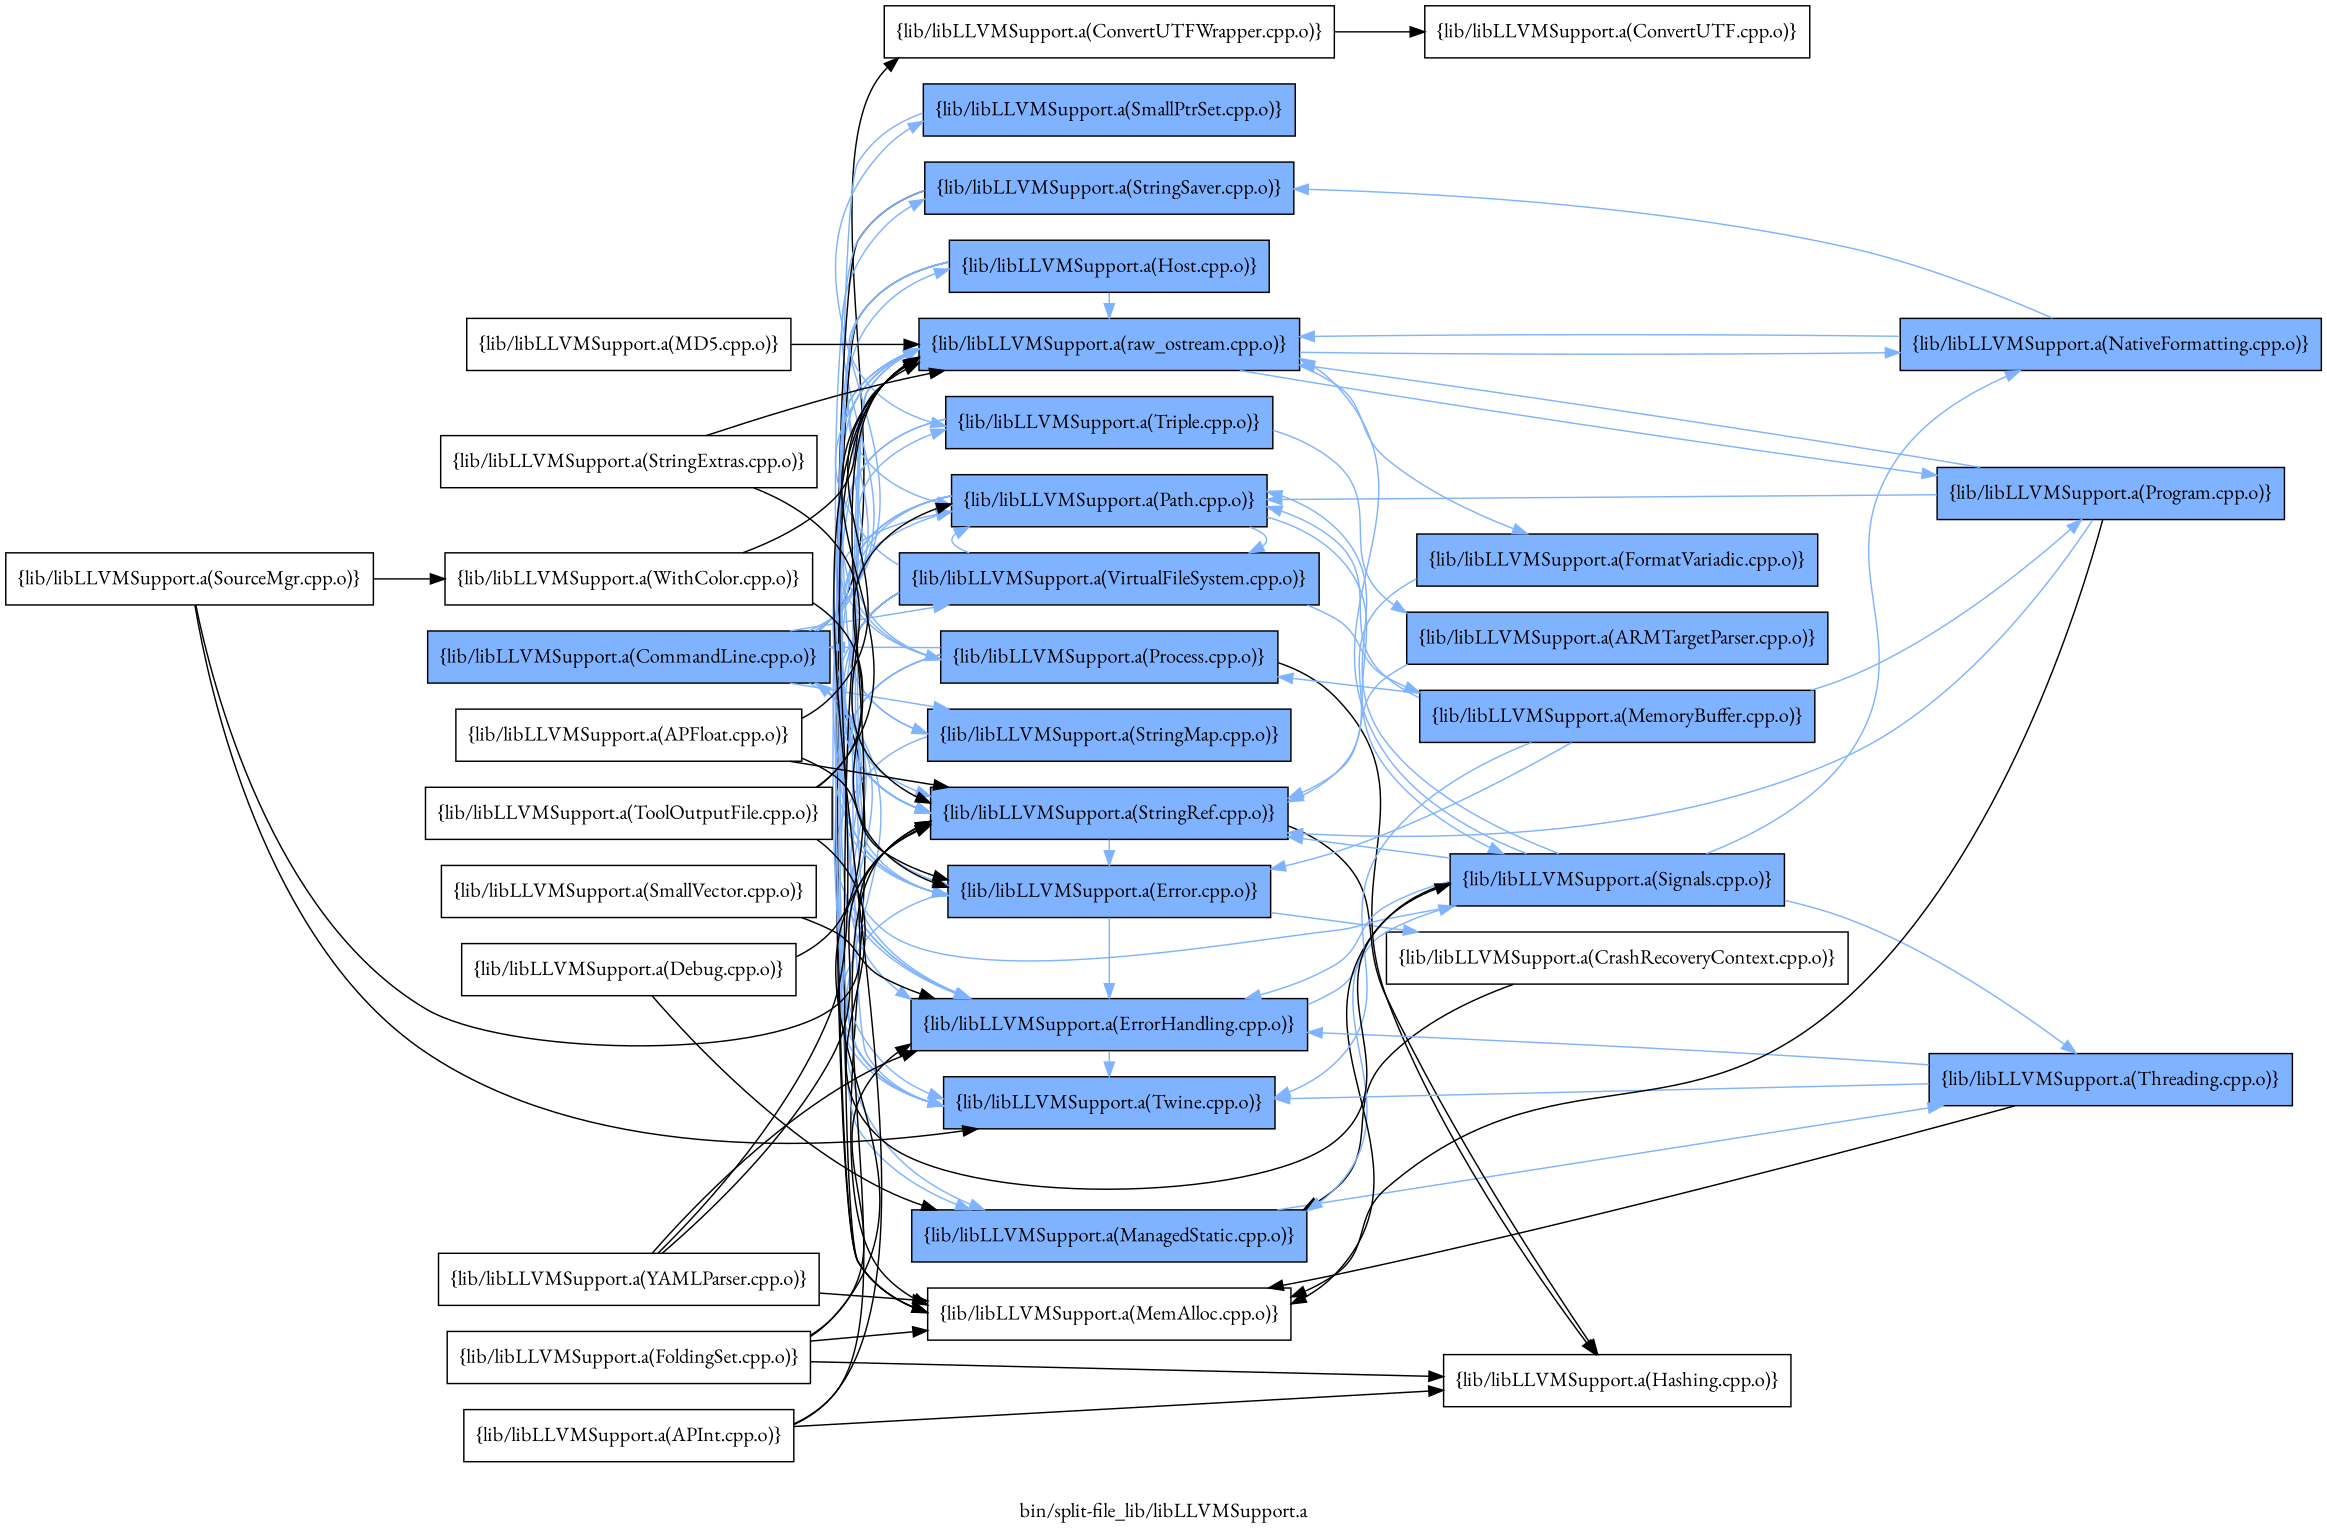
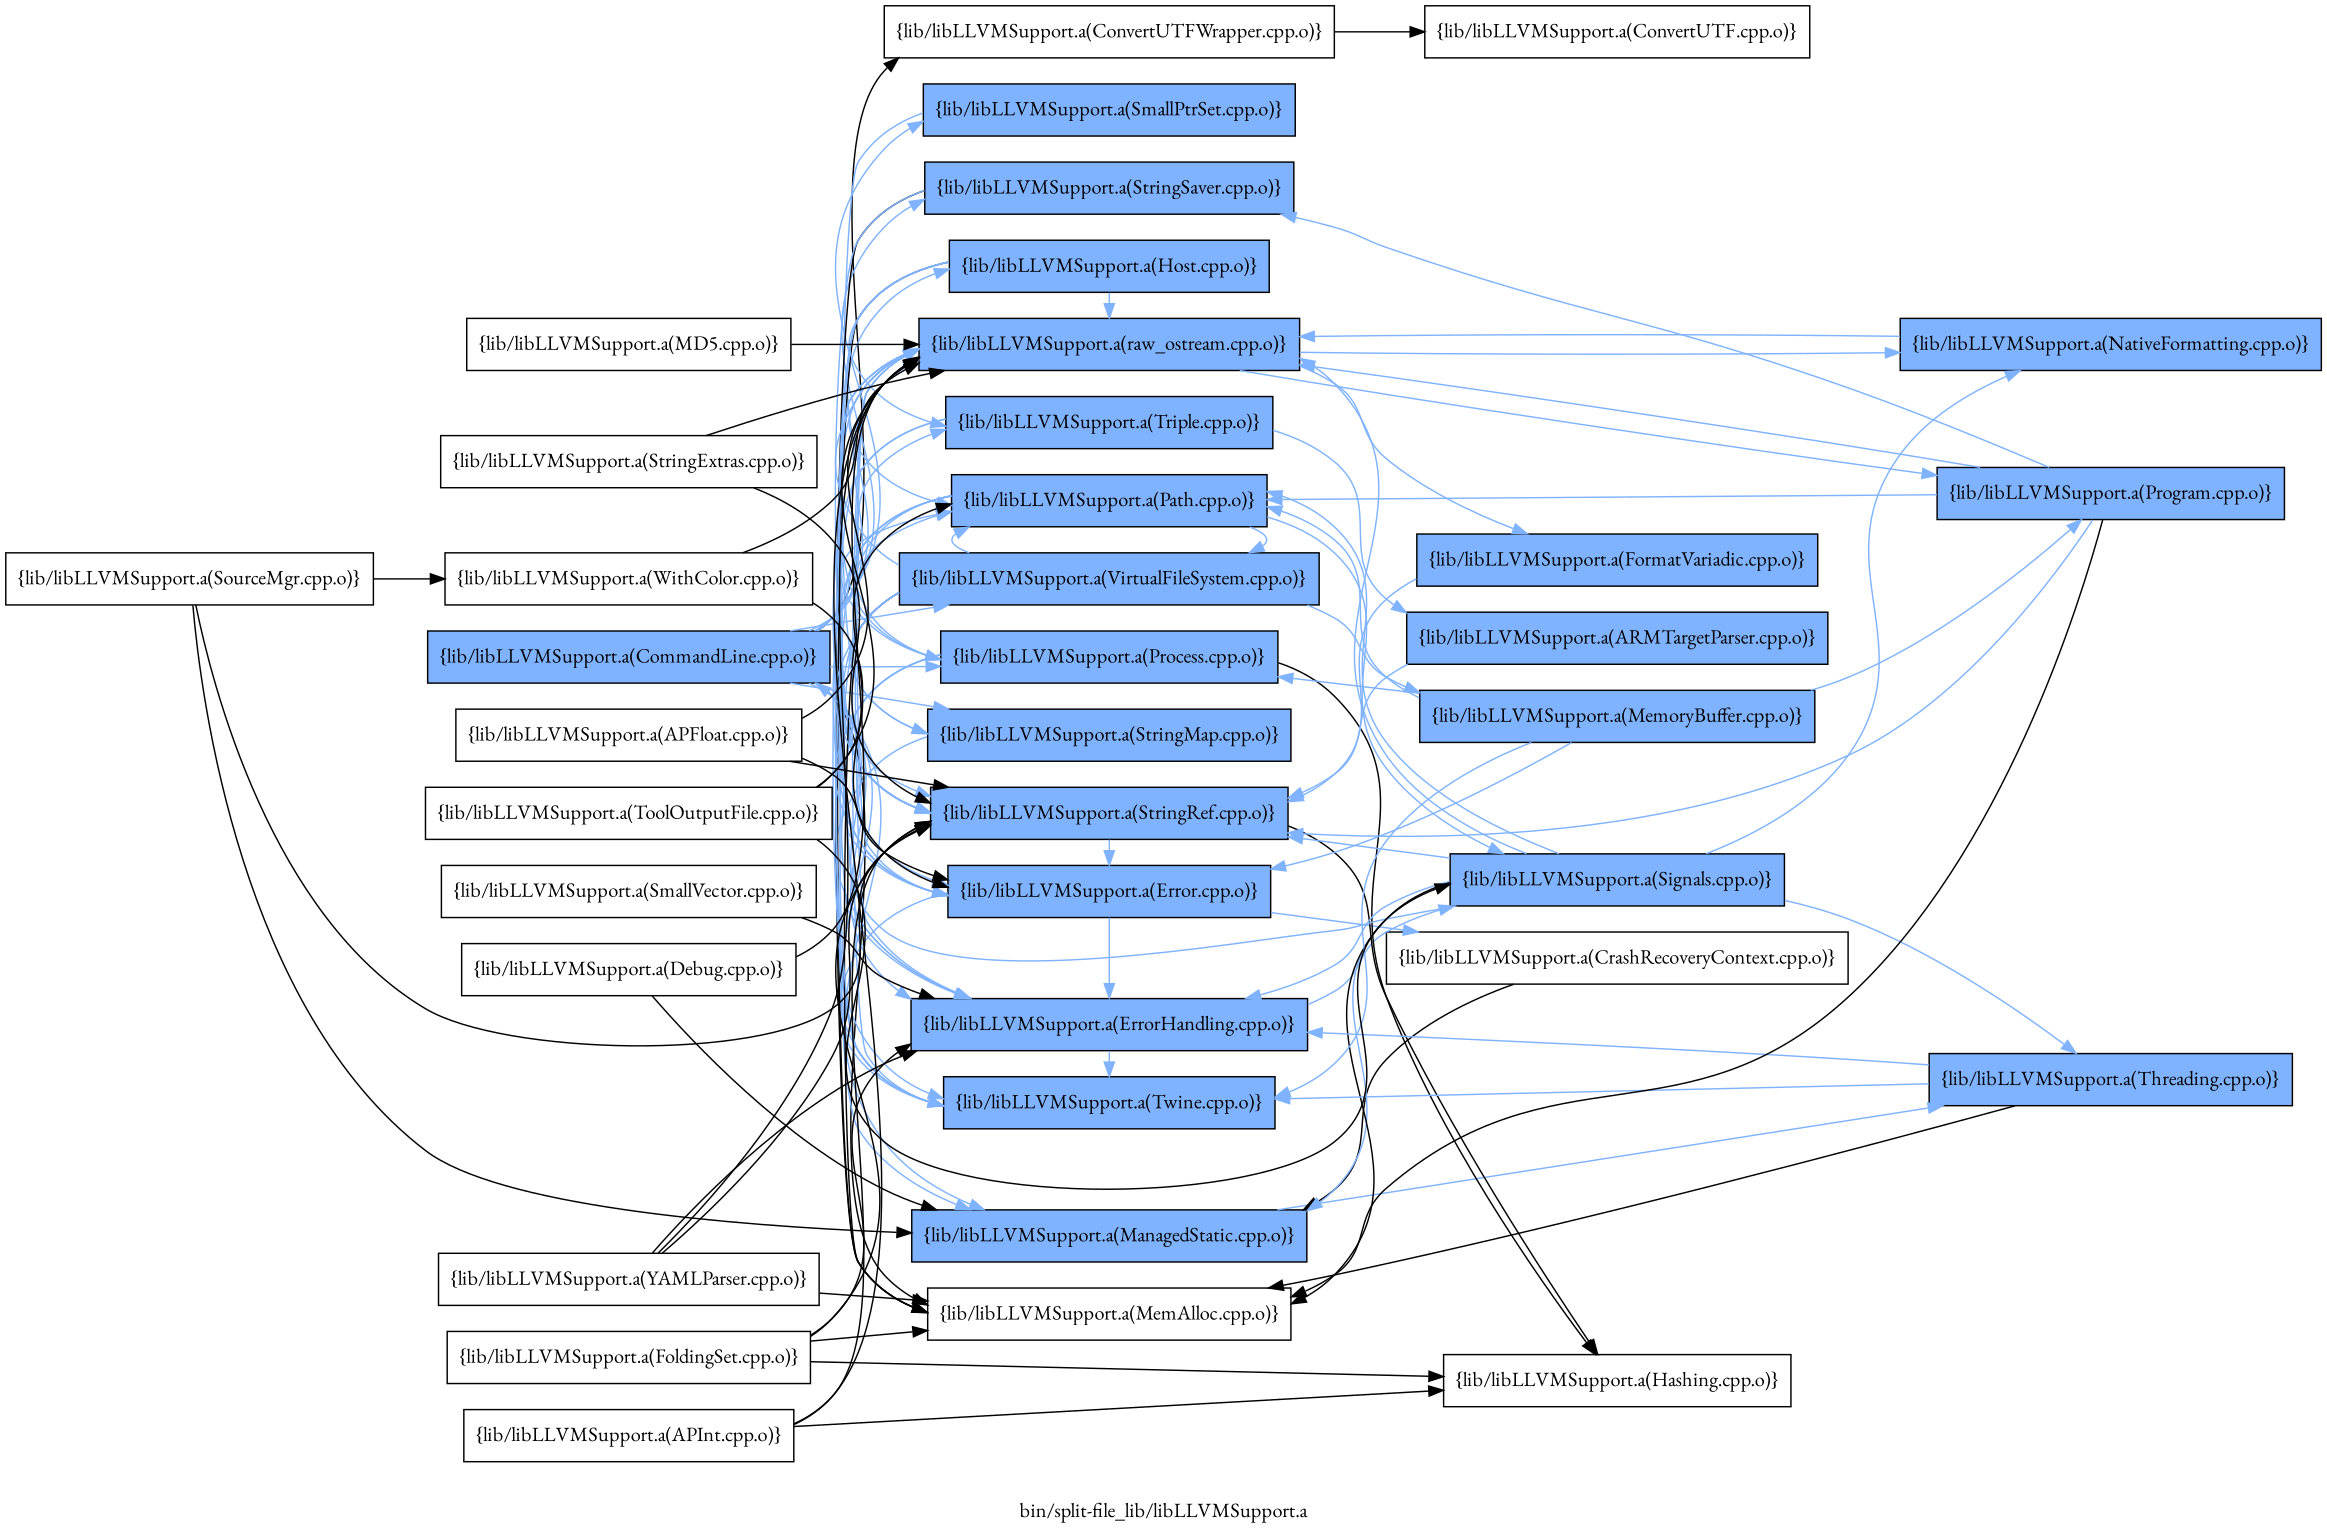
(1687, 219) -> (1714, 344)
(886, 647) -> (883, 667)
(443, 1062) -> (380, 1107)
